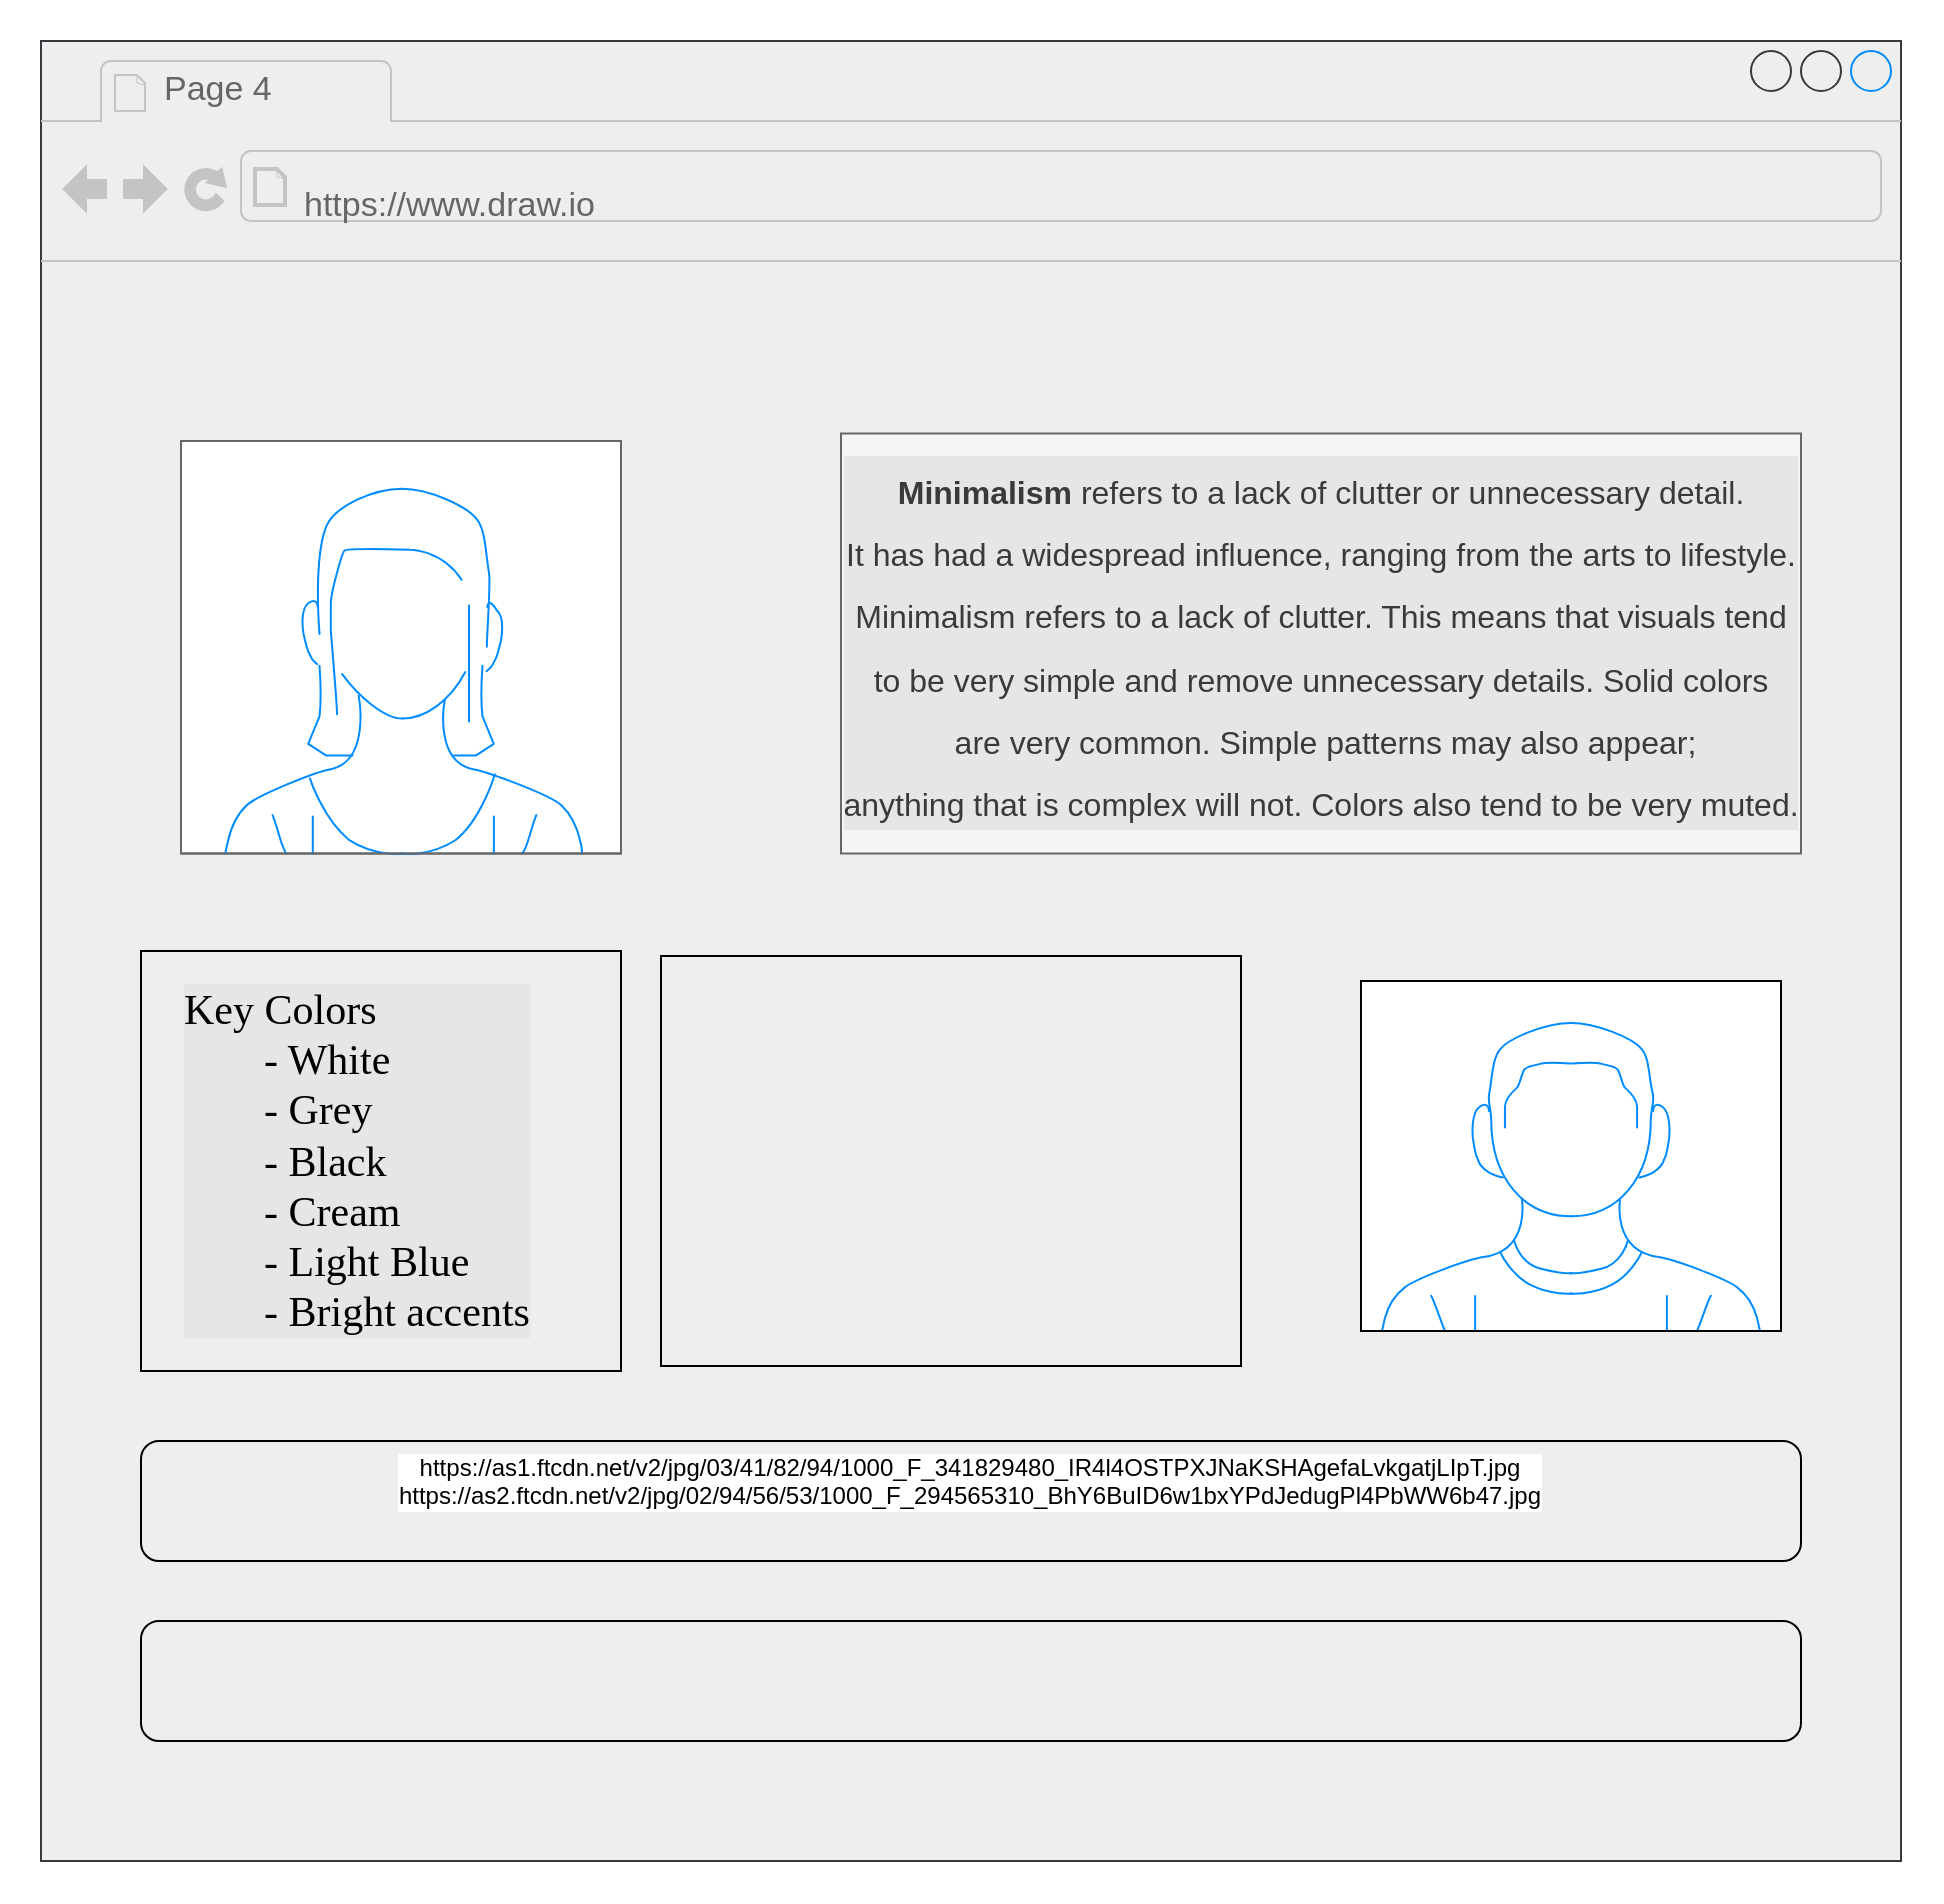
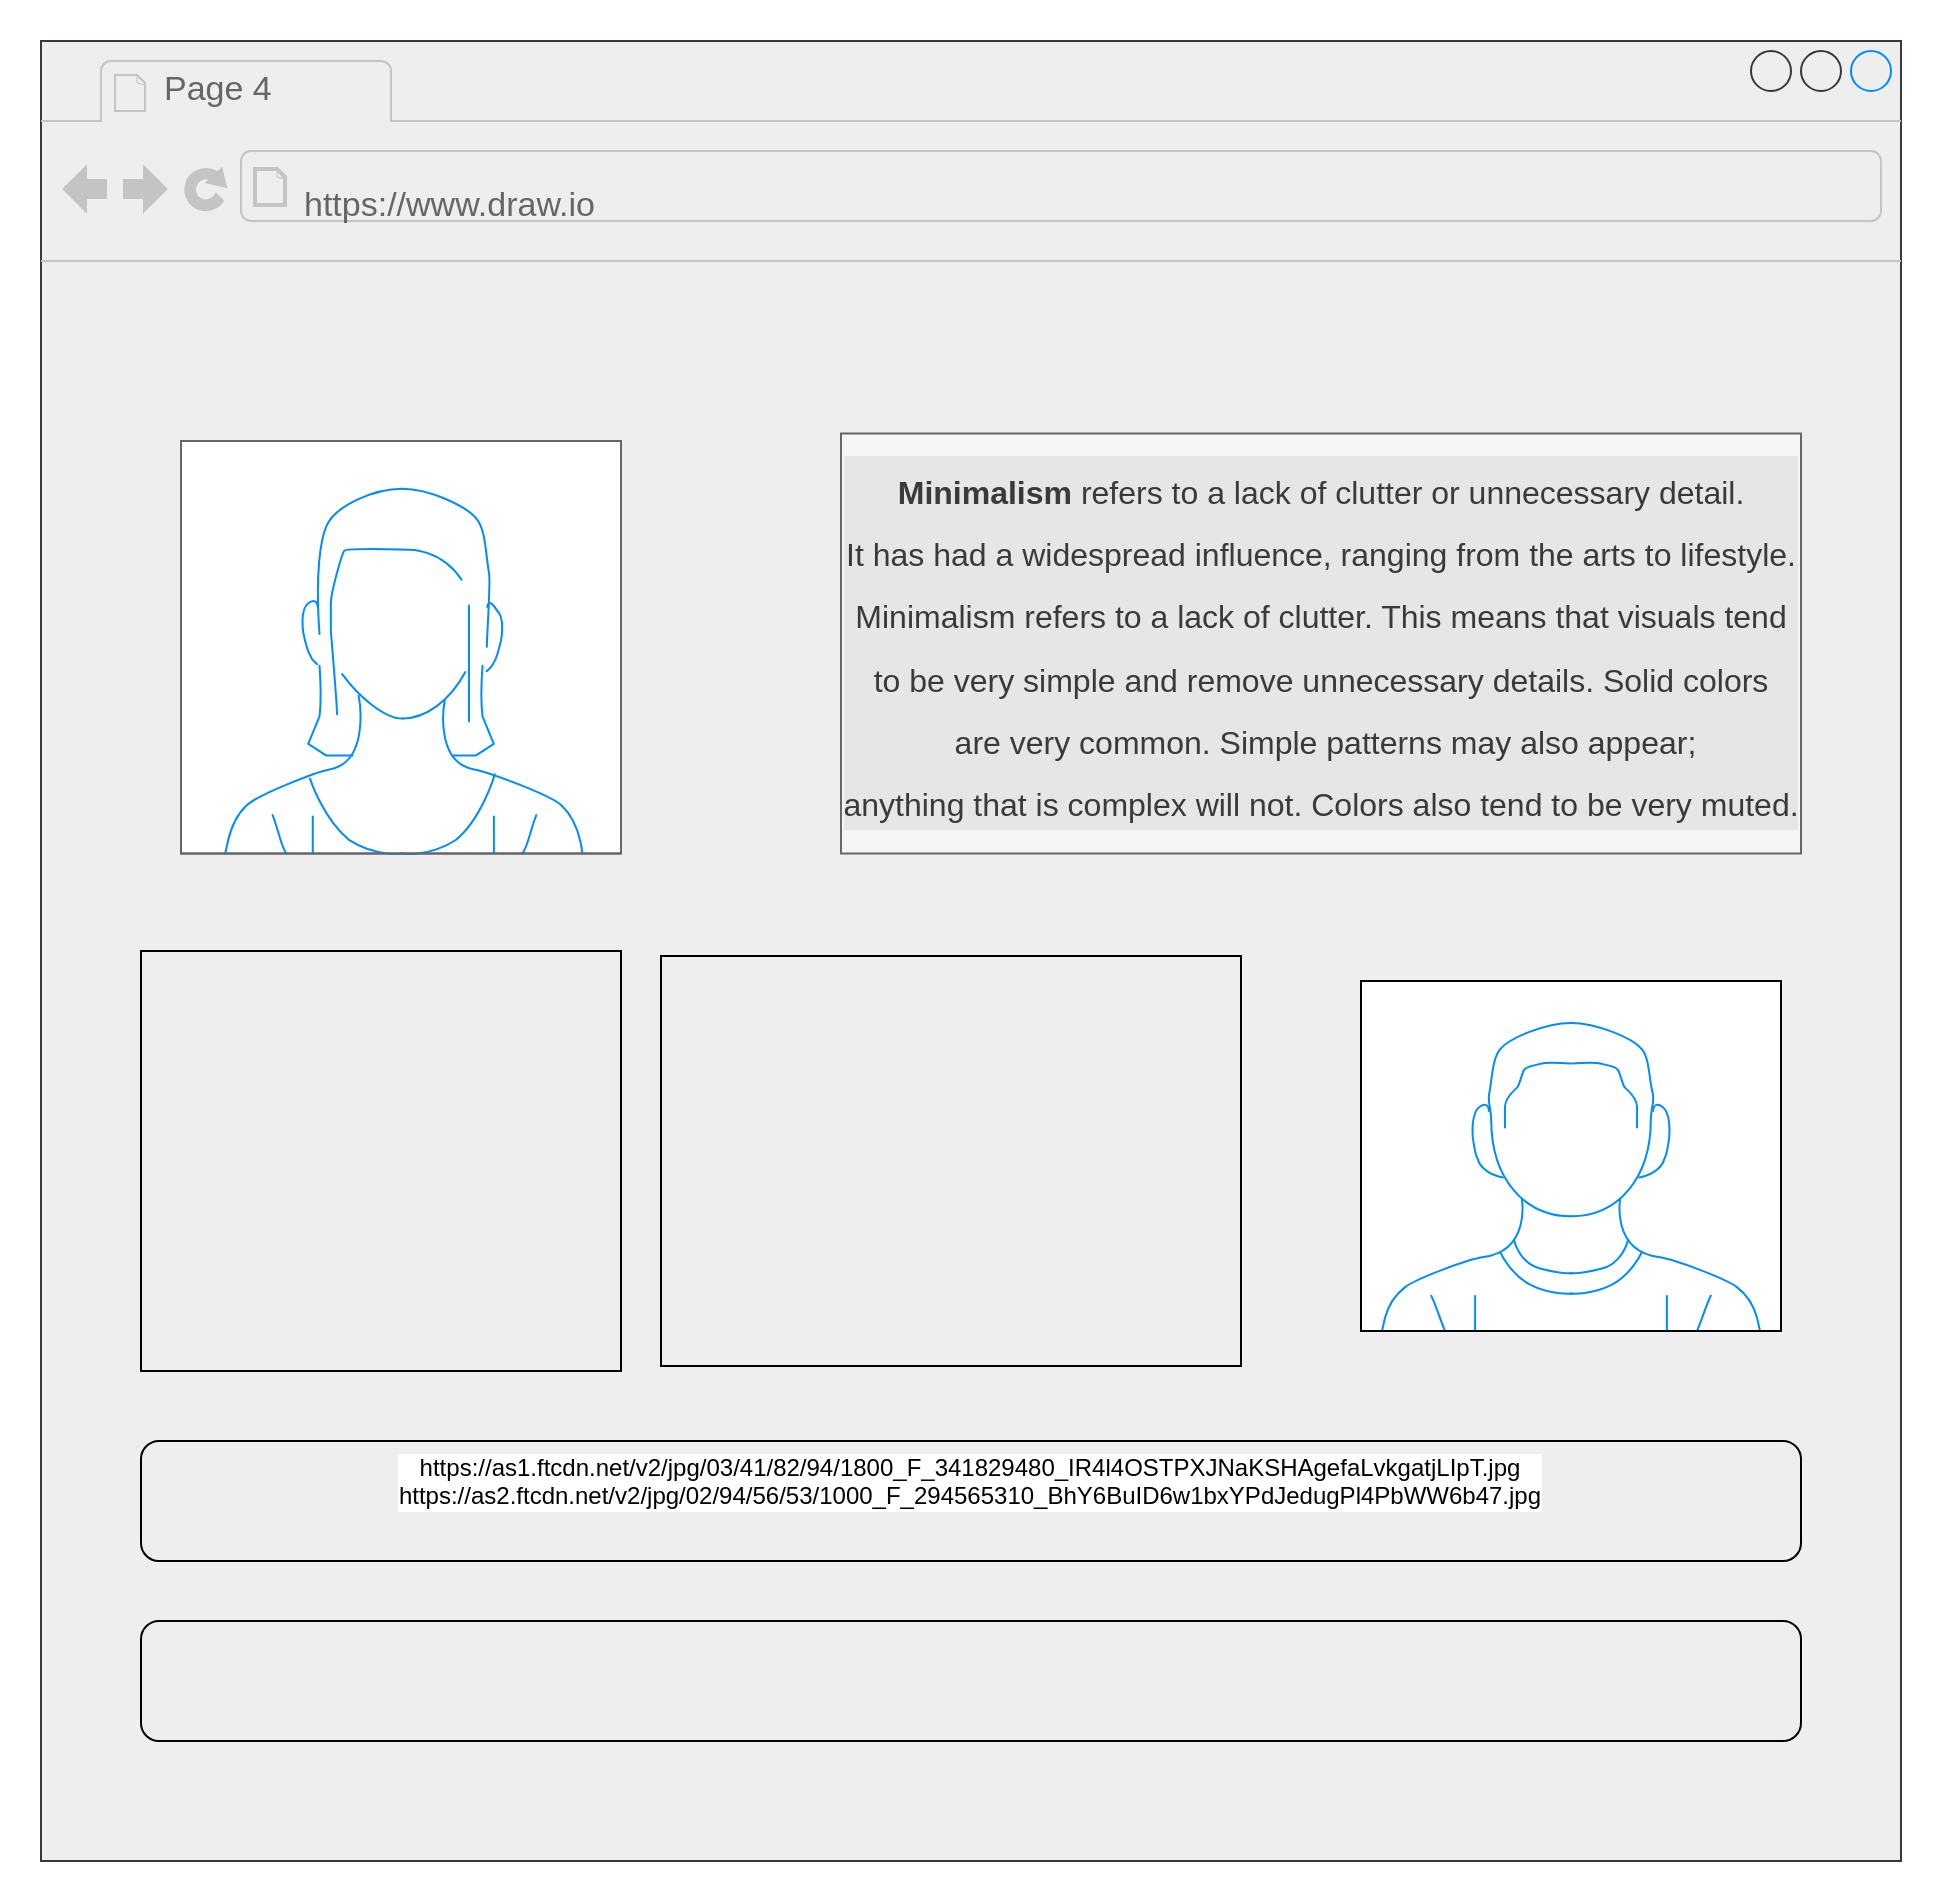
(361, 1161) -> none
(971, 1484) -> (971, 1484)
